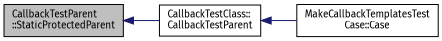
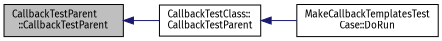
(64, 21) -> (64, 21)
(368, 21) -> (368, 21)
